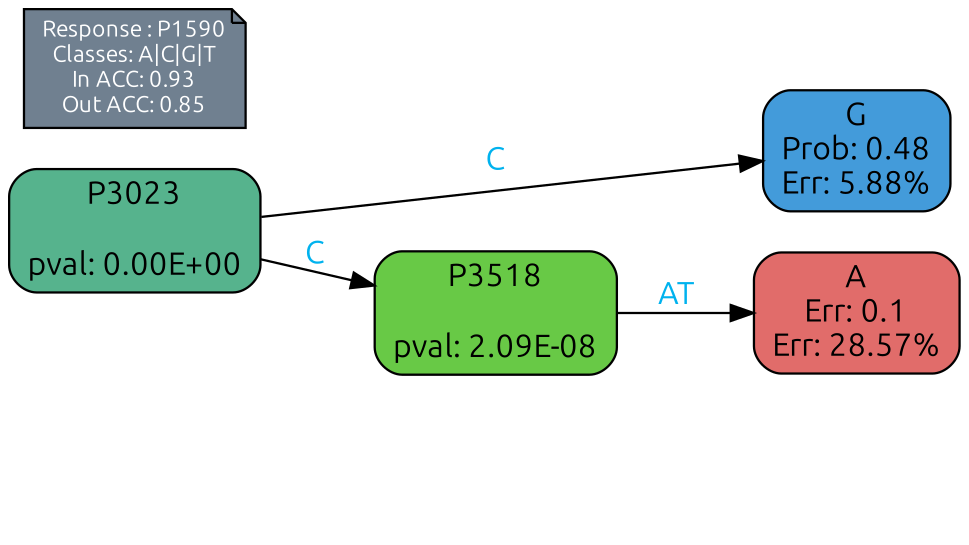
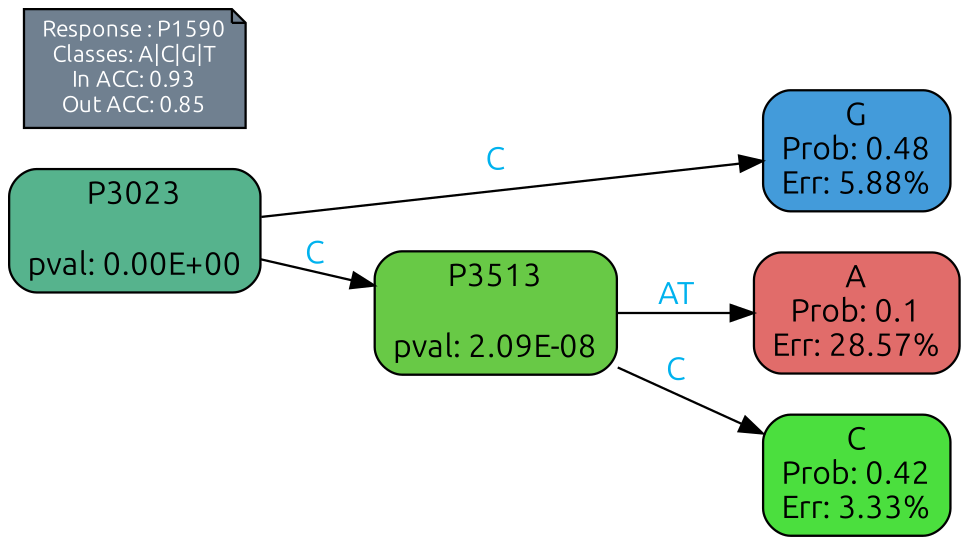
(496, 313) -> (496, 313)
(857, 313) -> (857, 313)
none -> (857, 475)
